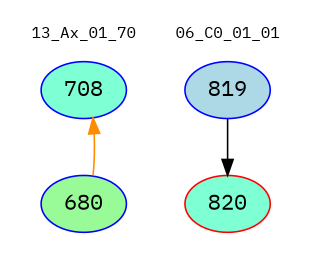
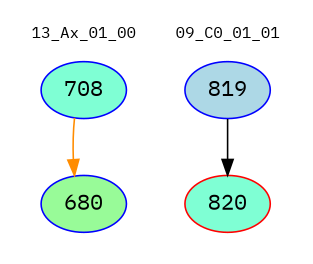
(85, 34) -> (85, 34)
(228, 34) -> (228, 34)
(94, 155) -> (73, 139)
